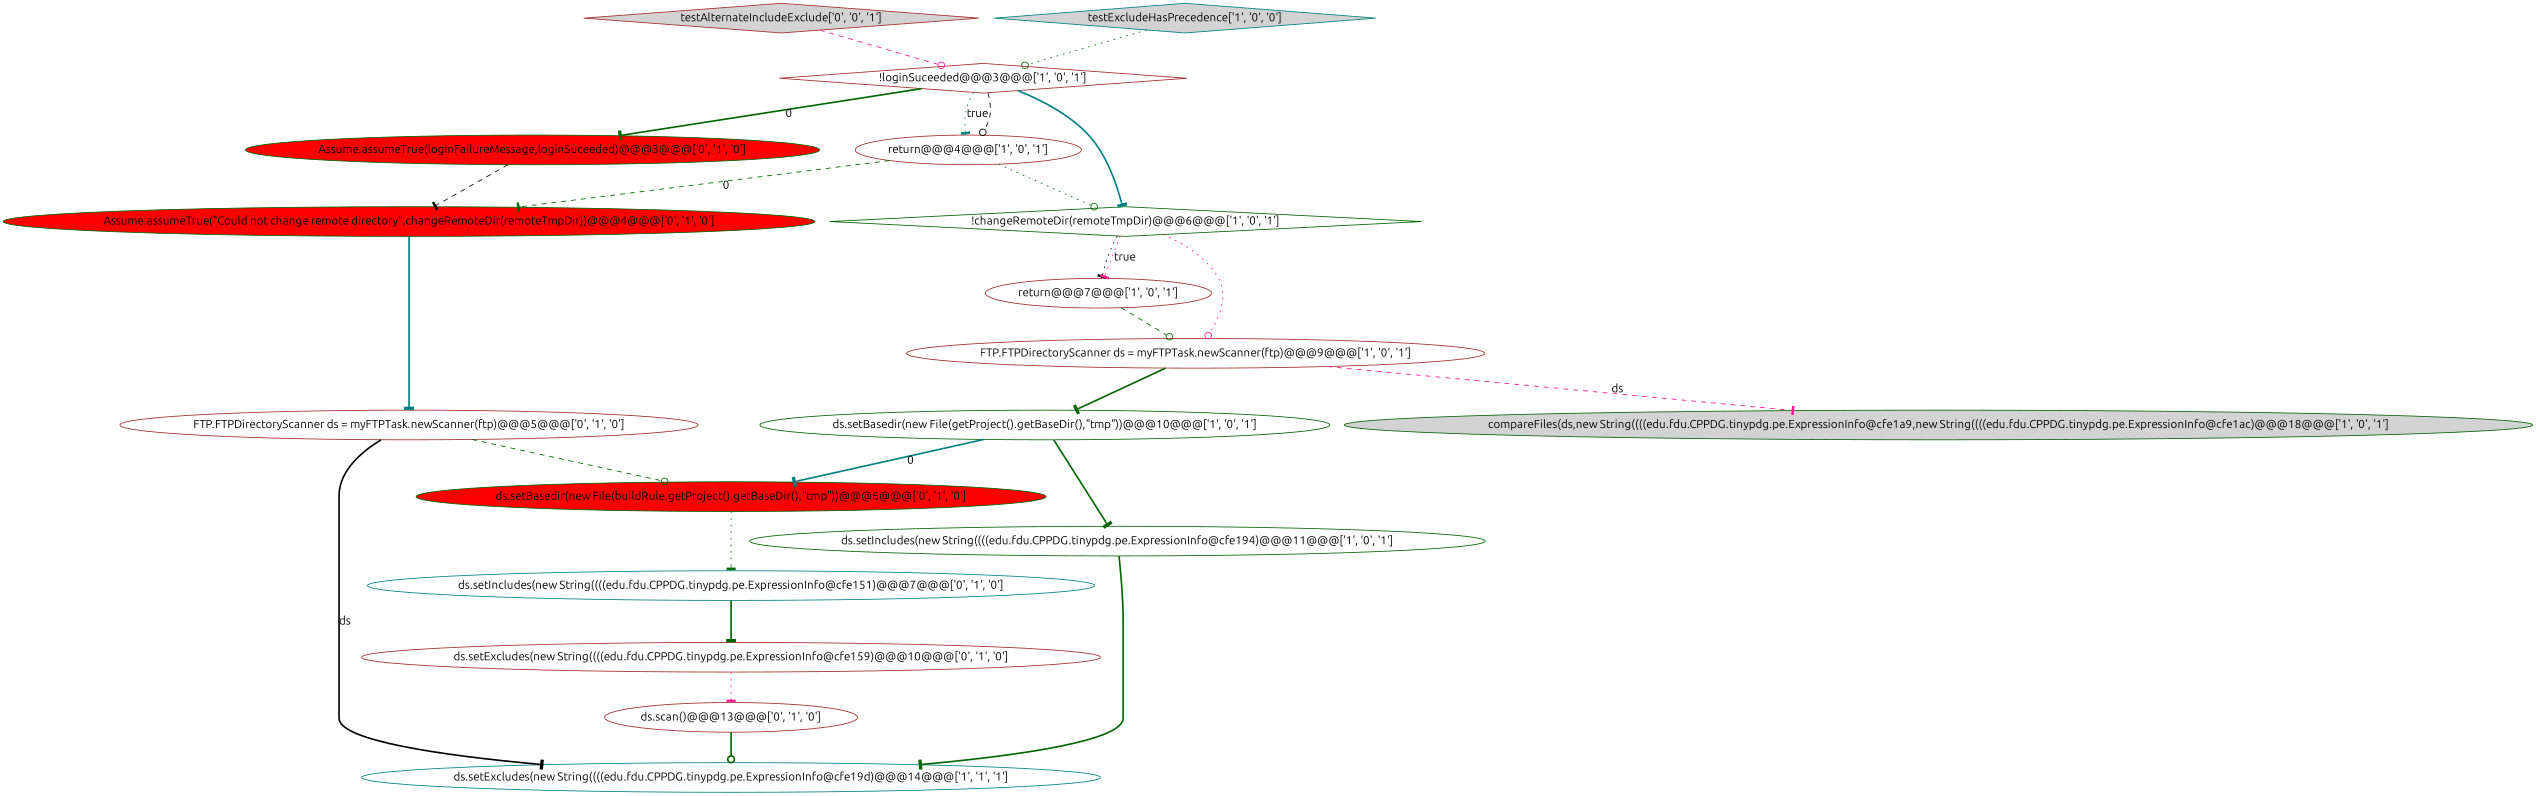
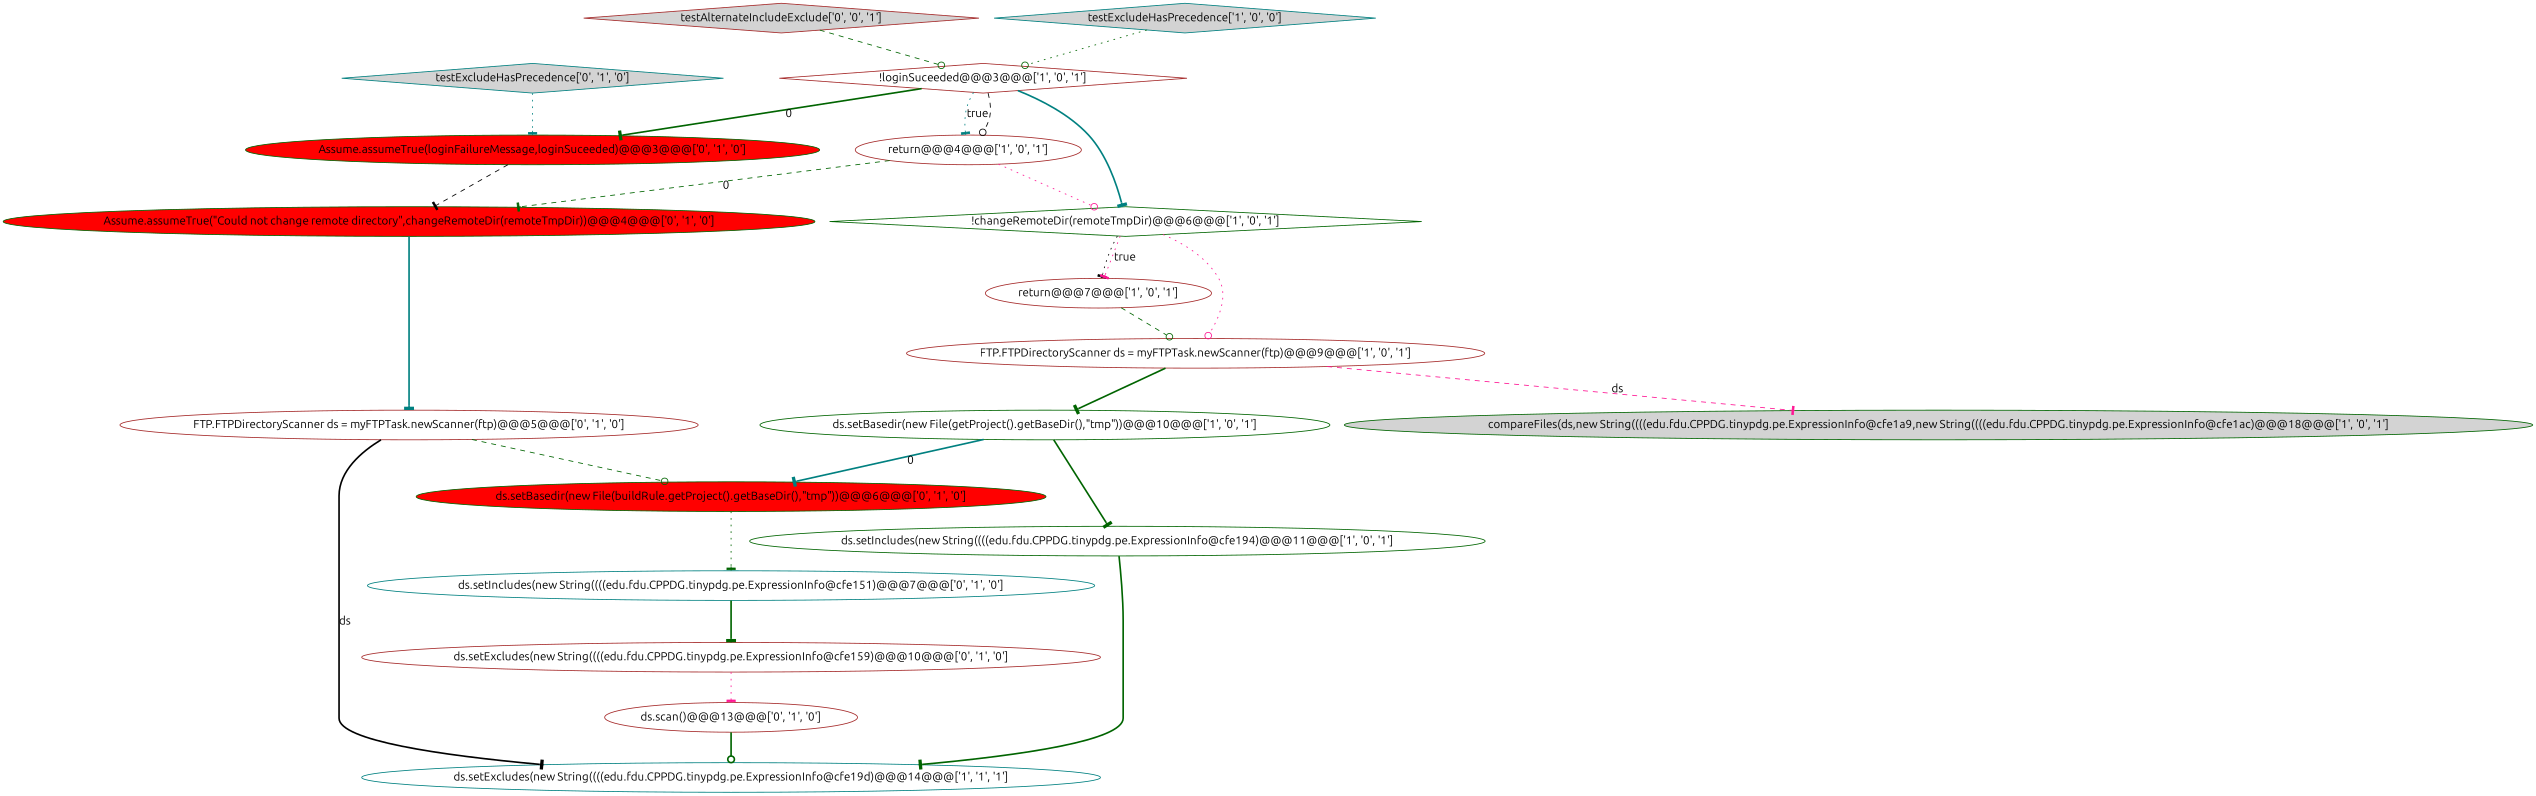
(879, 47) -> (879, 47)
none -> (533, 78)
(1045, 185) -> (1045, 185)
